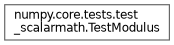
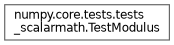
(87, 22) -> (87, 22)
